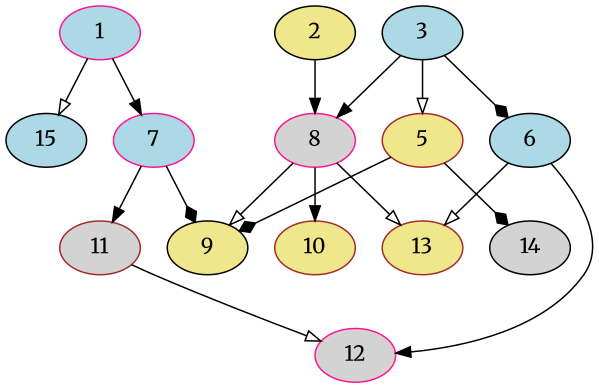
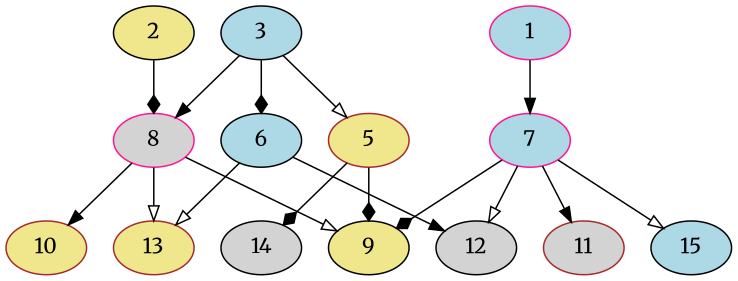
(315, 79) -> (154, 78)
(77, 80) -> (605, 190)
(219, 302) -> (507, 187)
(355, 355) -> (476, 248)
